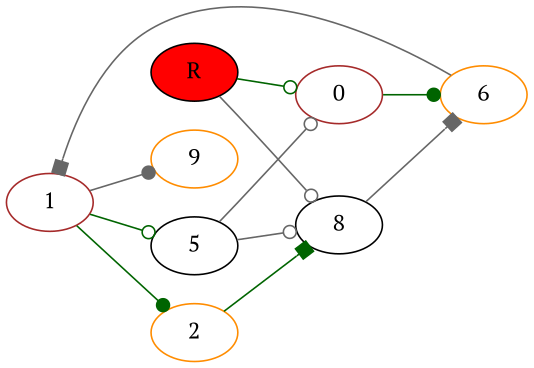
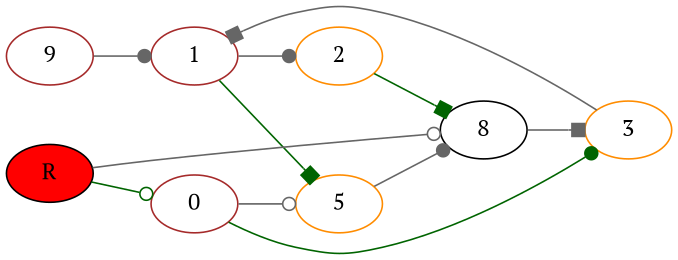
(484, 95) -> (628, 130)
(194, 159) -> (50, 56)
(263, 176) -> (260, 204)
(116, 183) -> (116, 56)
(116, 222) -> (261, 124)
(260, 236) -> (406, 170)
(194, 246) -> (339, 204)
(117, 263) -> (260, 56)
